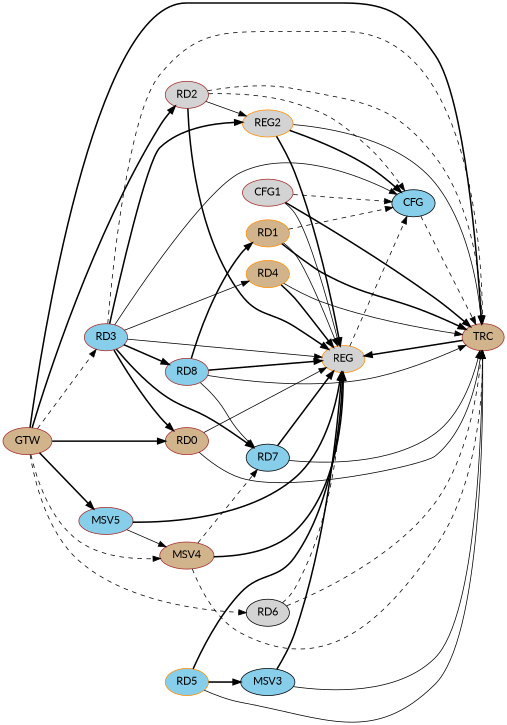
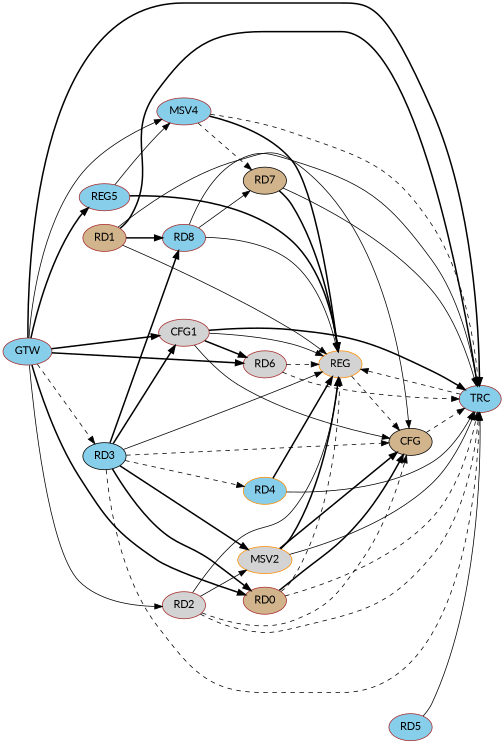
(268, 123) -> (265, 560)
(223, 185) -> (254, 449)
(339, 198) -> (280, 406)
(413, 203) -> (411, 442)
(337, 219) -> (328, 194)
(268, 233) -> (104, 238)
(217, 251) -> (293, 510)
(90, 265) -> (52, 516)
(268, 274) -> (265, 491)
(213, 300) -> (140, 238)
(183, 307) -> (181, 473)
(106, 337) -> (104, 456)
(483, 337) -> (480, 399)
none -> (101, 343)
none -> (222, 348)
(417, 348) -> (414, 383)
(261, 366) -> (293, 263)
(262, 402) -> (325, 499)
(177, 403) -> (142, 398)
(27, 441) -> (27, 352)
(268, 458) -> (265, 181)
(369, 474) -> (410, 538)
(106, 521) -> (104, 197)
none -> (357, 524)
(70, 533) -> (60, 210)
(302, 544) -> none
(187, 556) -> (184, 111)
(100, 576) -> (148, 358)
(268, 613) -> (265, 364)
(187, 682) -> (411, 727)
(268, 682) -> none
